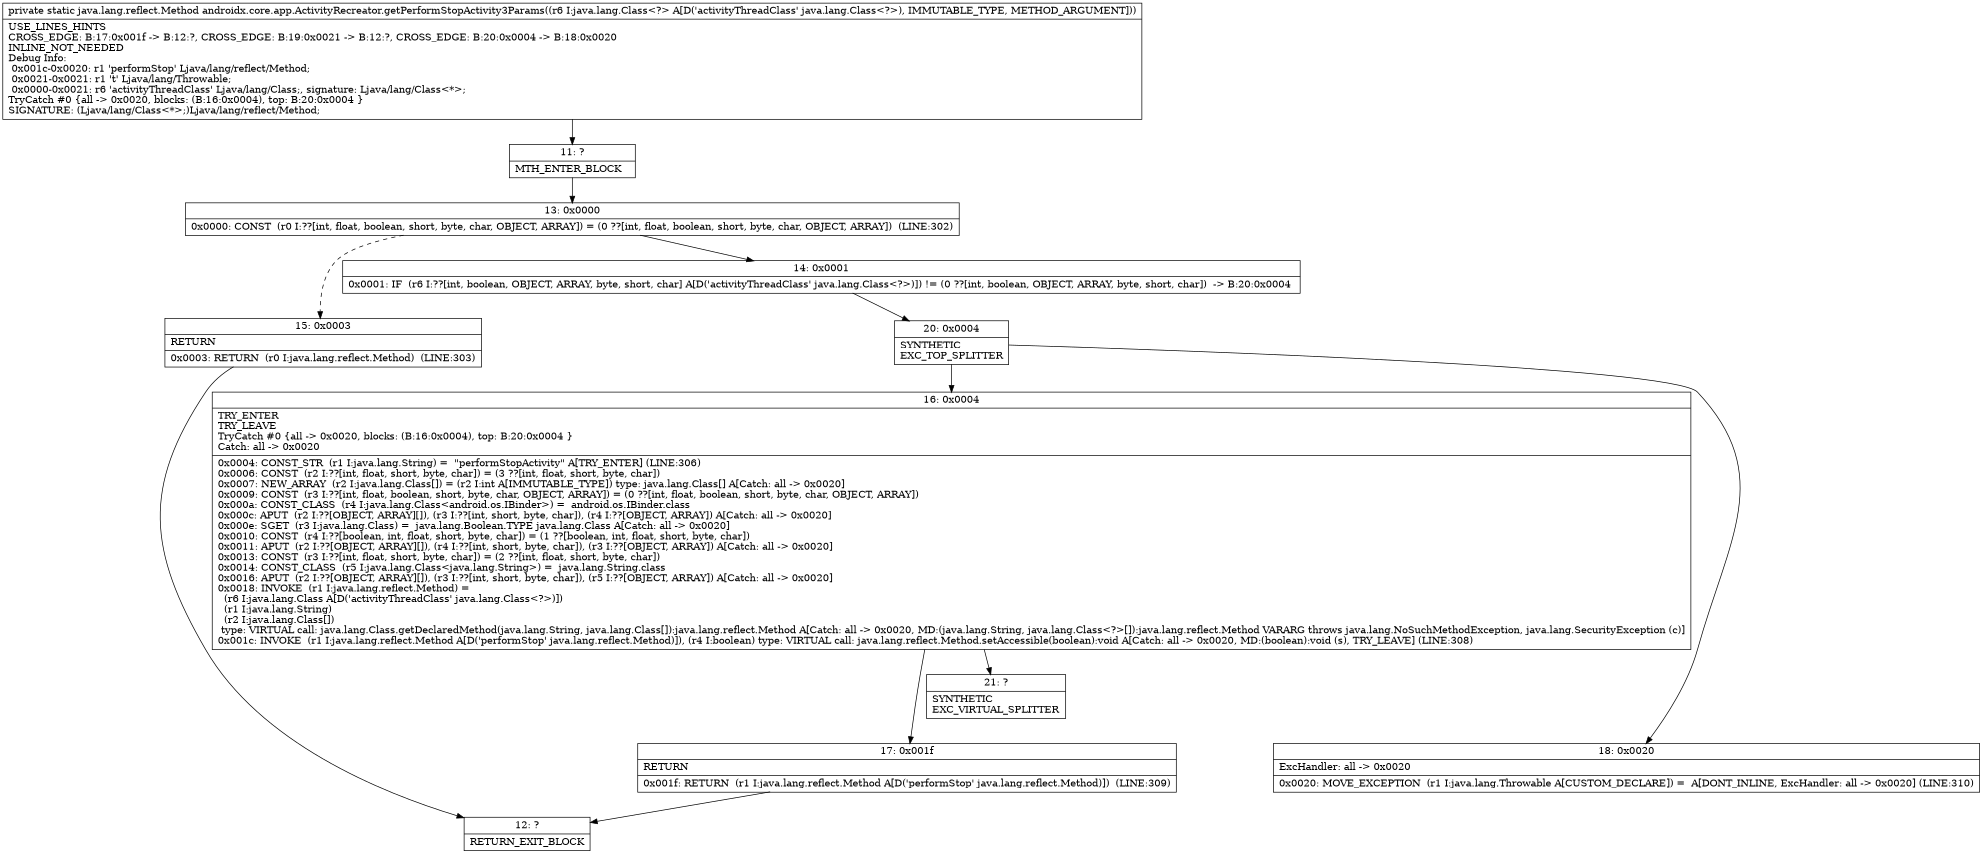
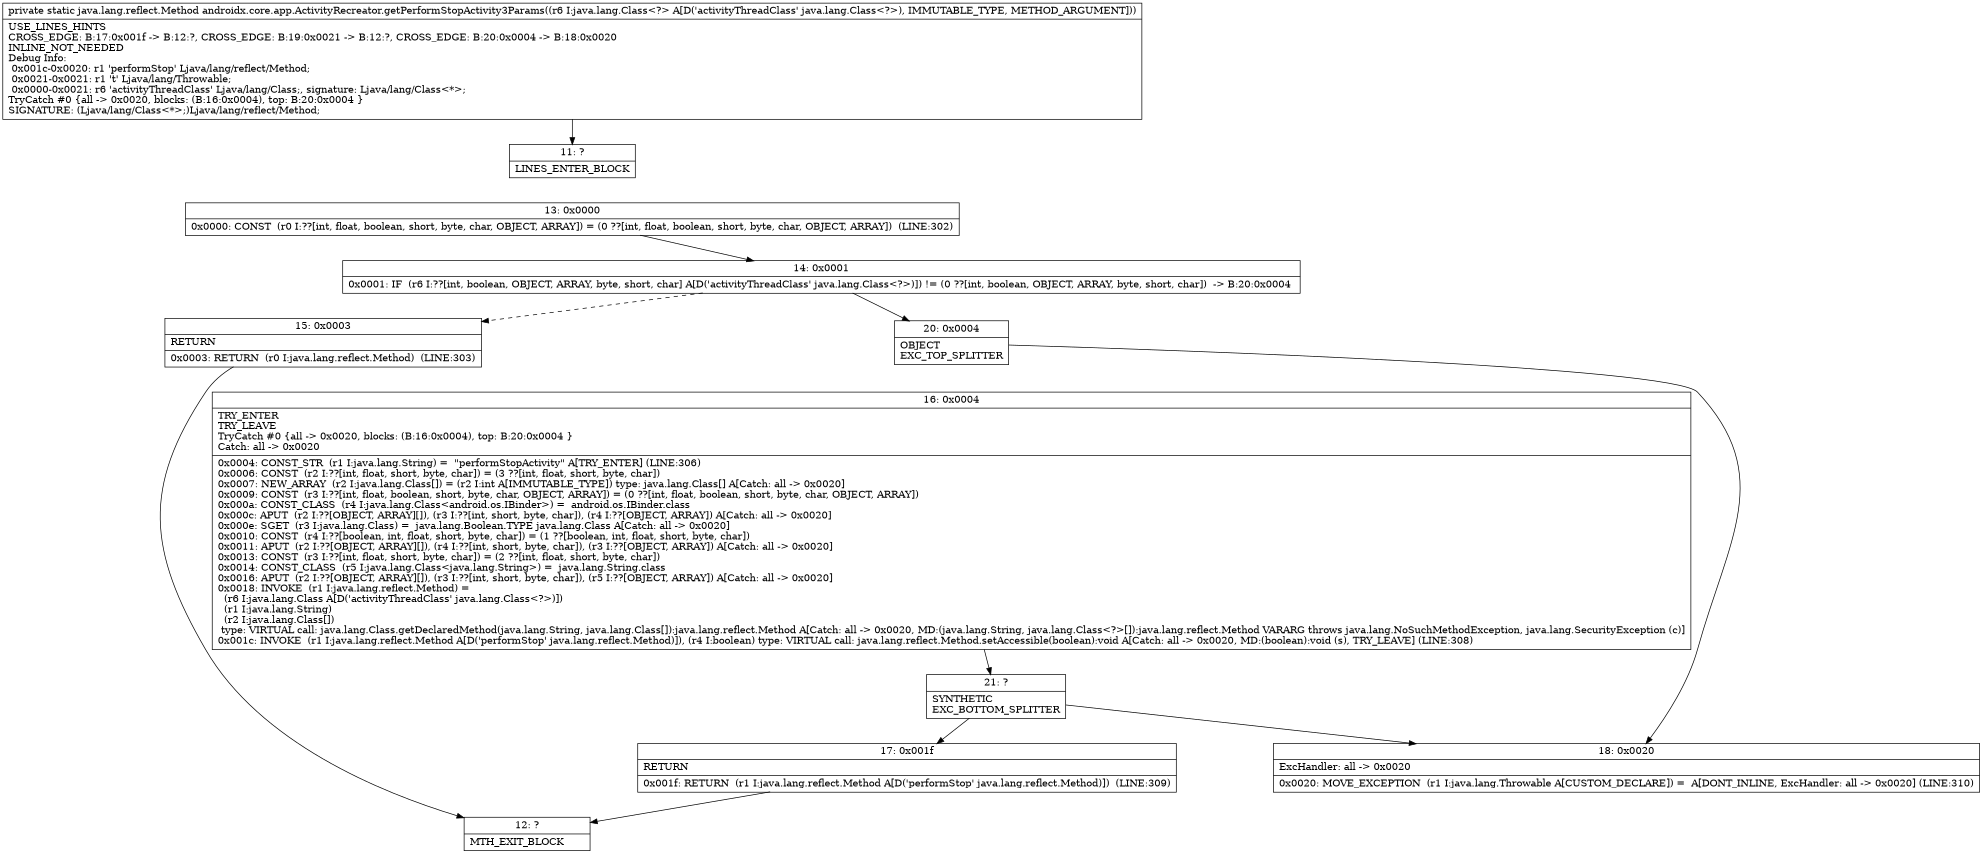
(568, 169) -> (572, 169)
(572, 187) -> none
(343, 255) -> (596, 307)
(931, 345) -> (920, 345)
(952, 375) -> none
(917, 693) -> (956, 729)
(996, 710) -> (996, 710)
none -> (1238, 724)
(527, 842) -> (517, 842)
